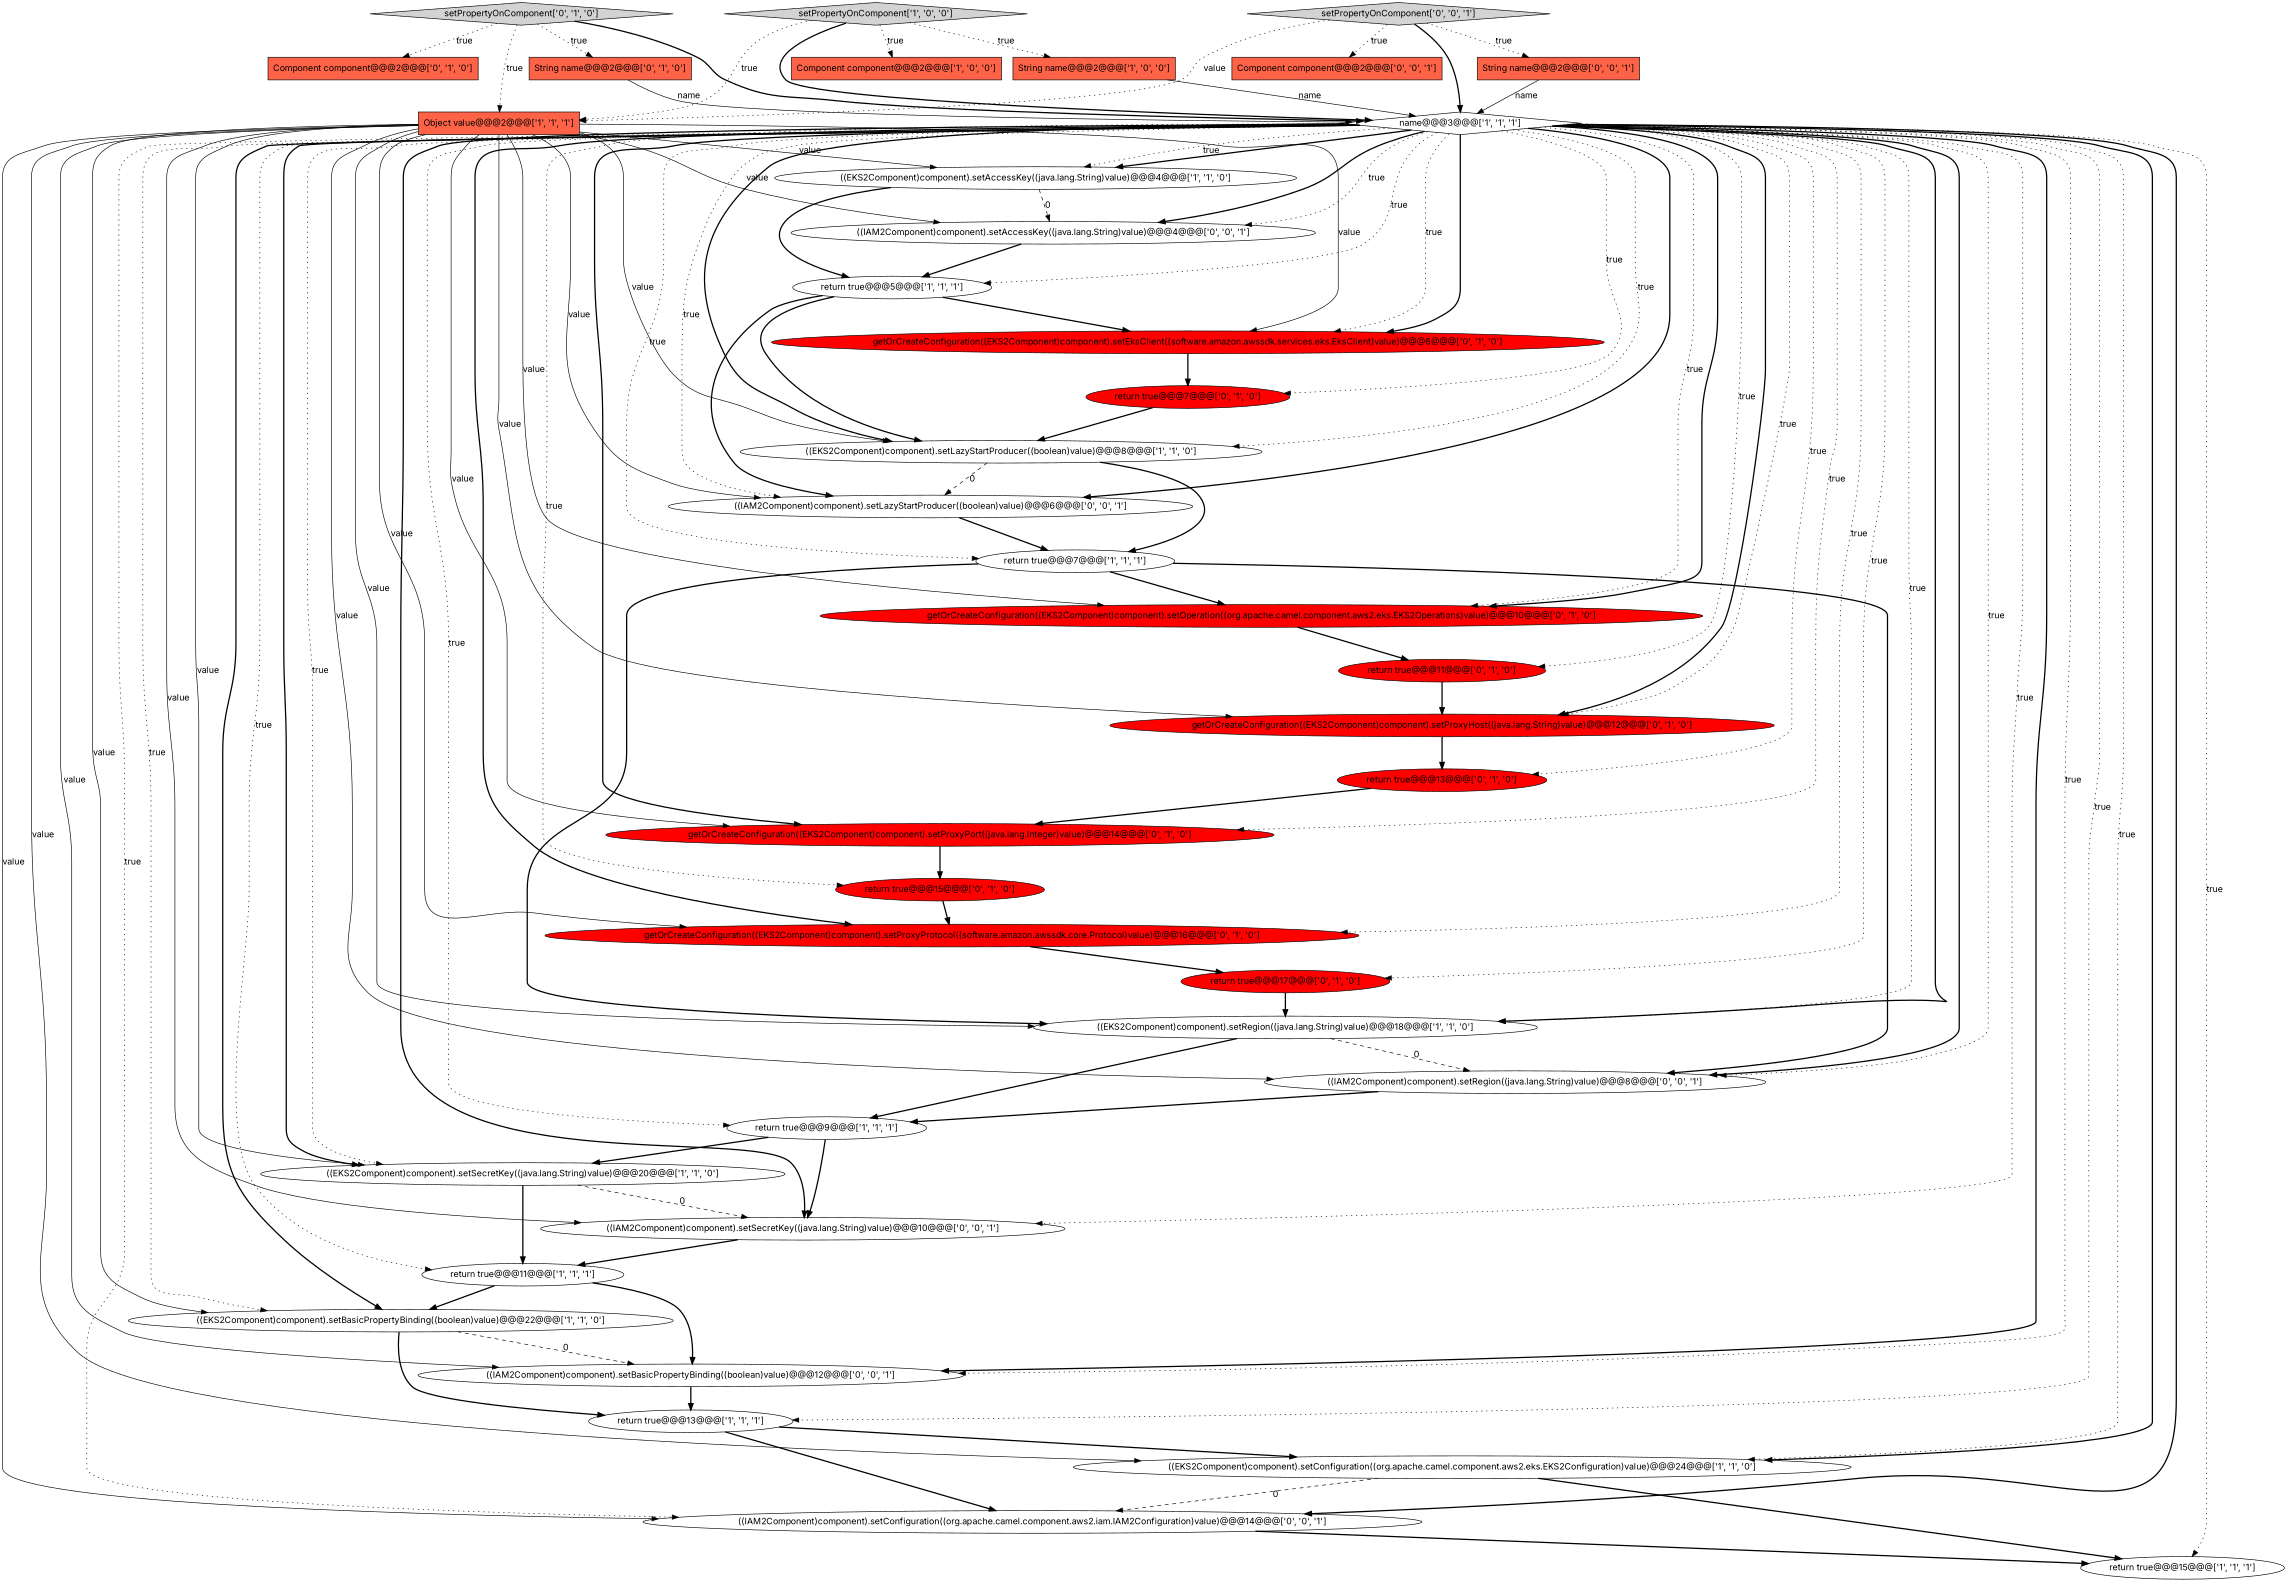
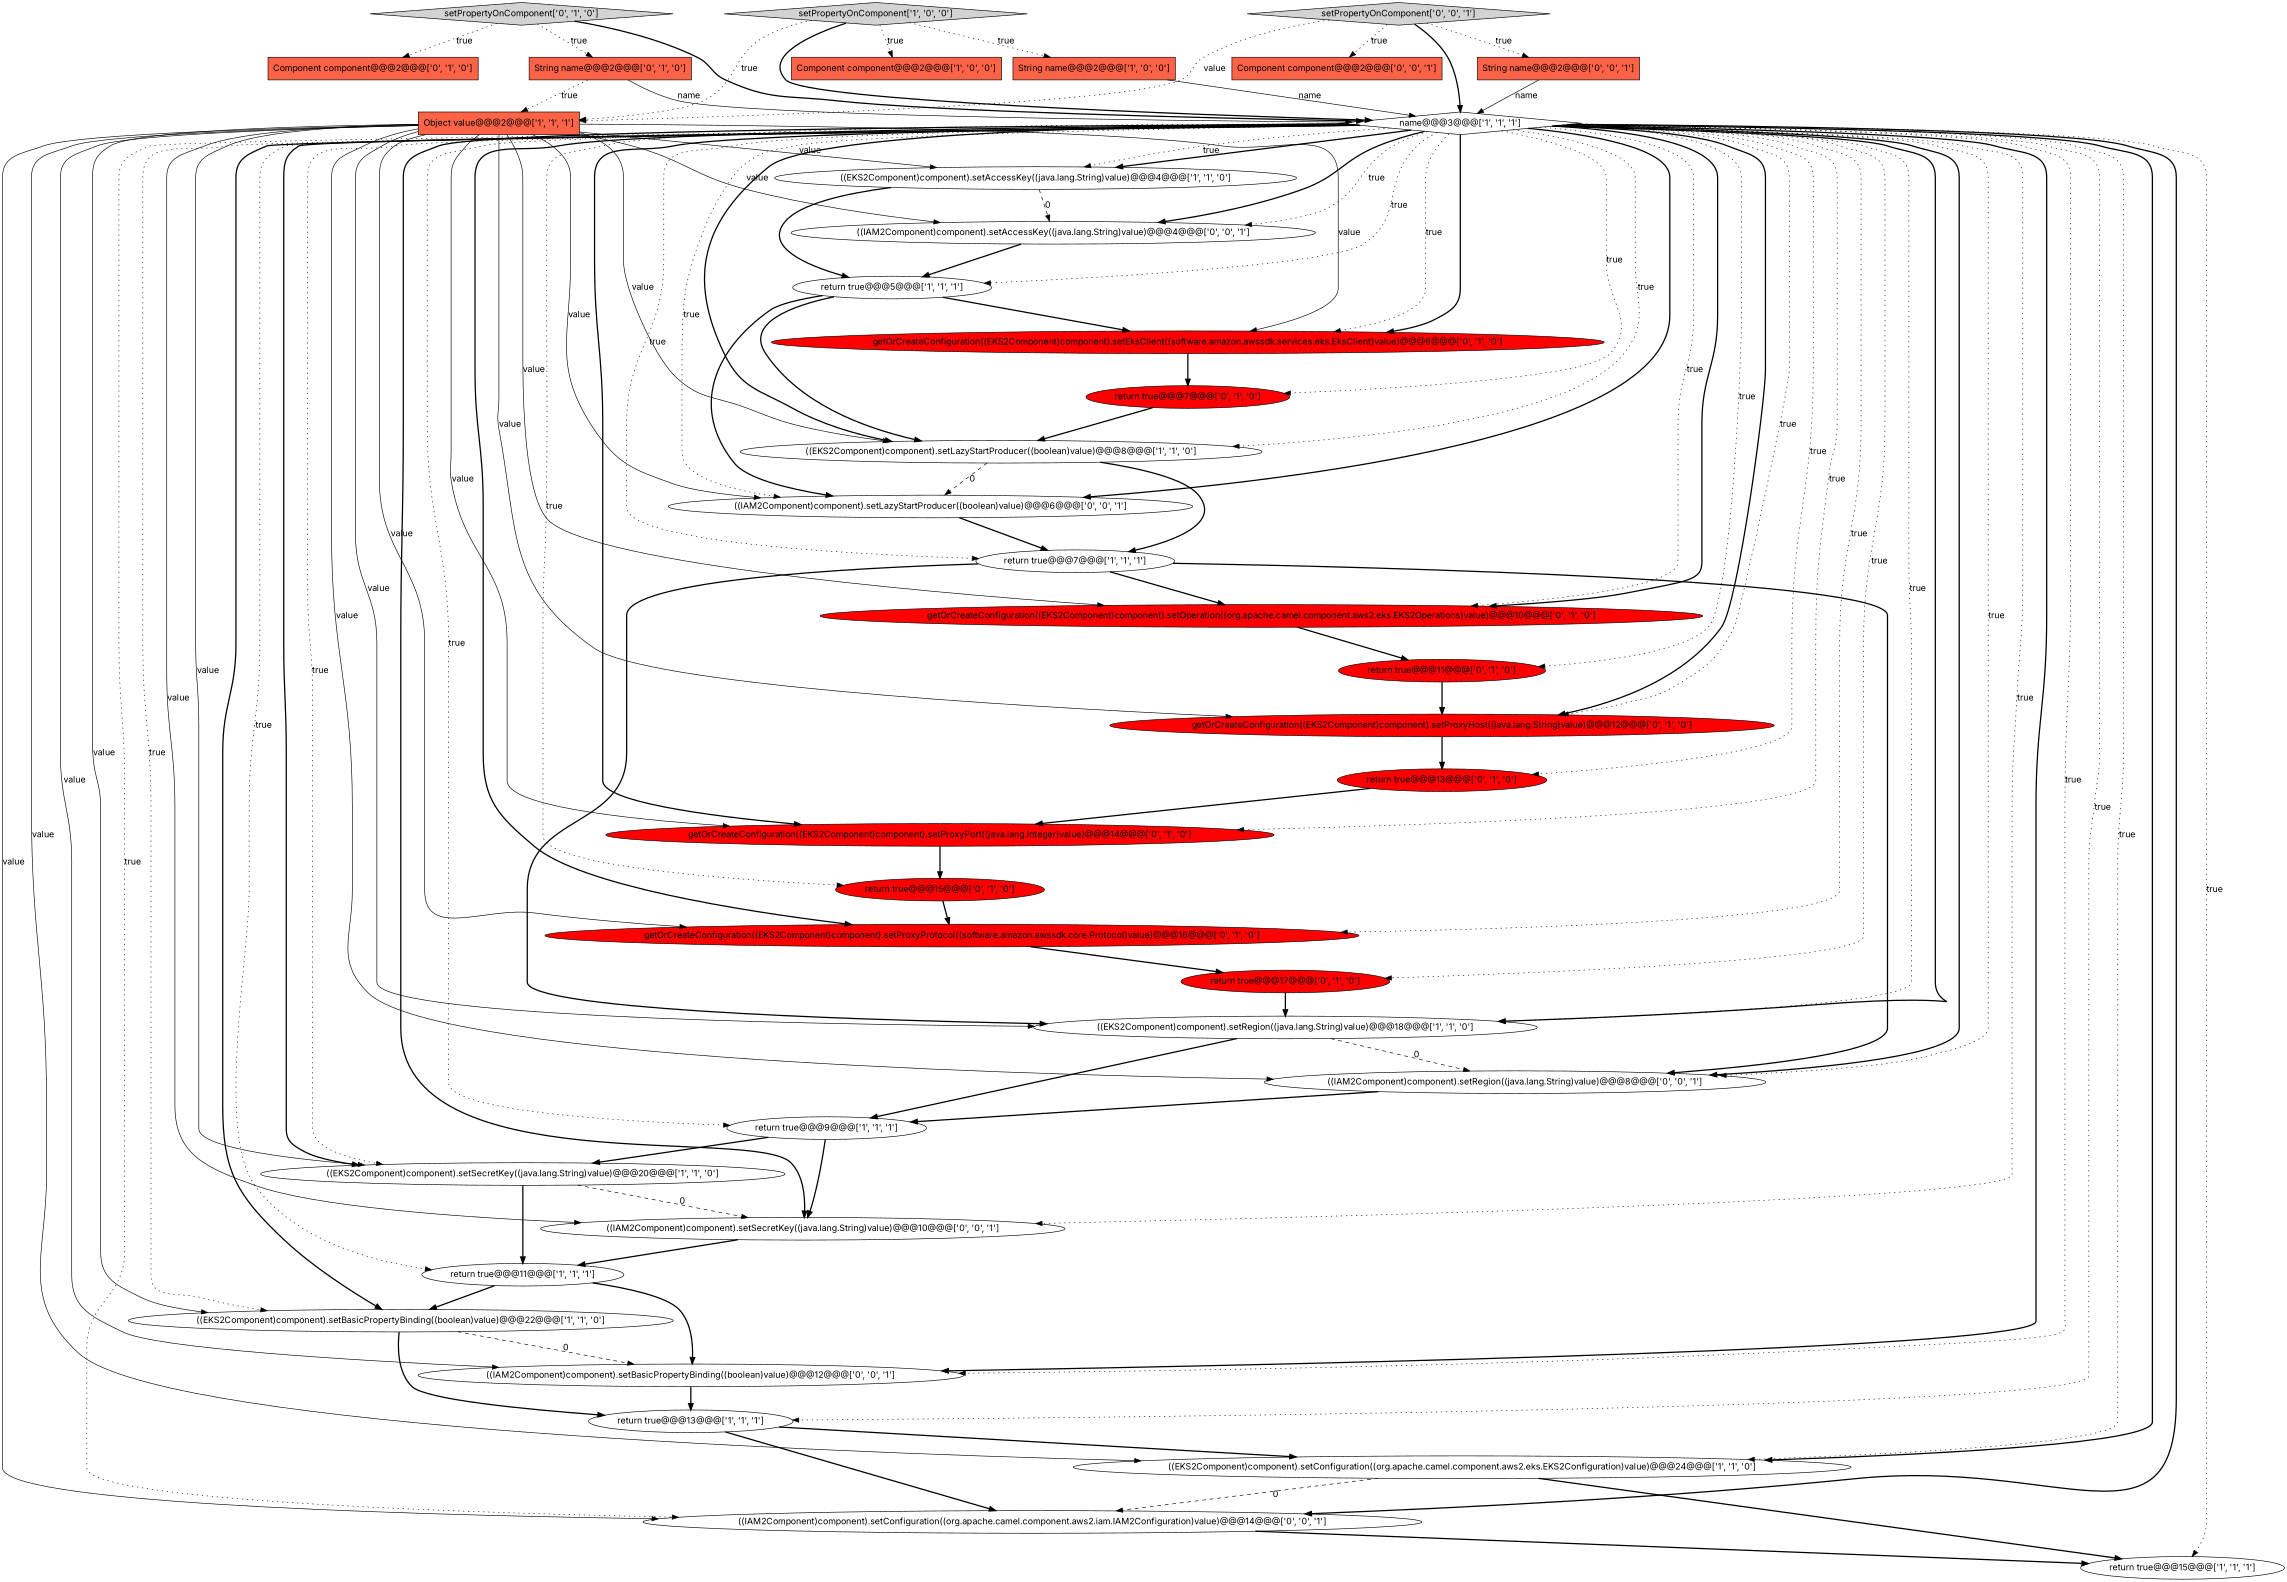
(505, 64) -> (557, 95)
